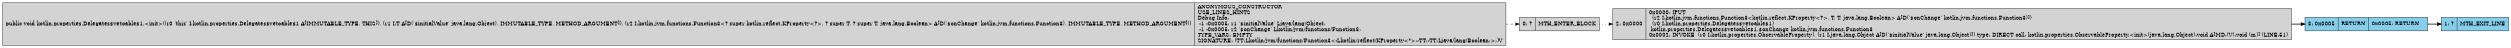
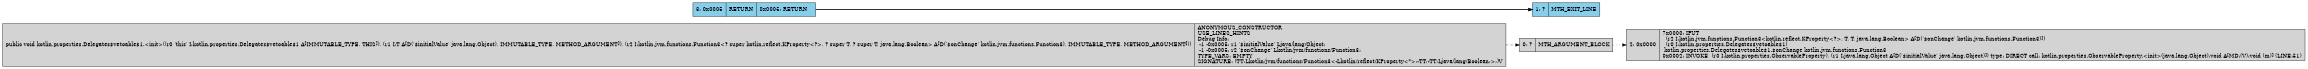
(1669, 13) -> (1683, 33)
(1567, 24) -> (1574, 45)
(2296, 24) -> none
